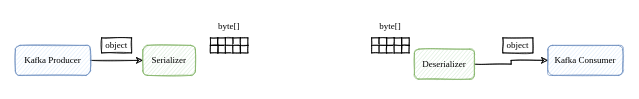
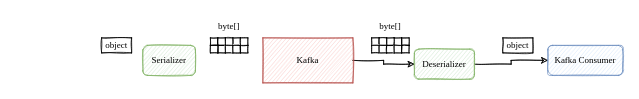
(53, 60) -> none
(116, 60) -> none
none -> (308, 60)
none -> (383, 60)
